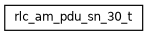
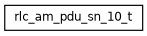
(74, 18) -> (74, 18)
